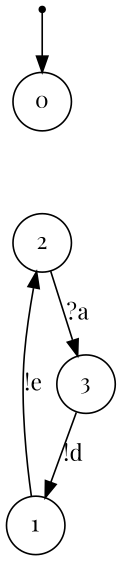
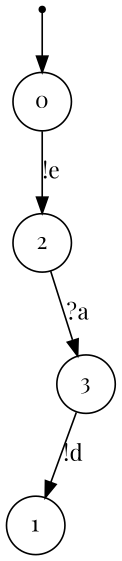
(23, 392) -> (42, 164)
